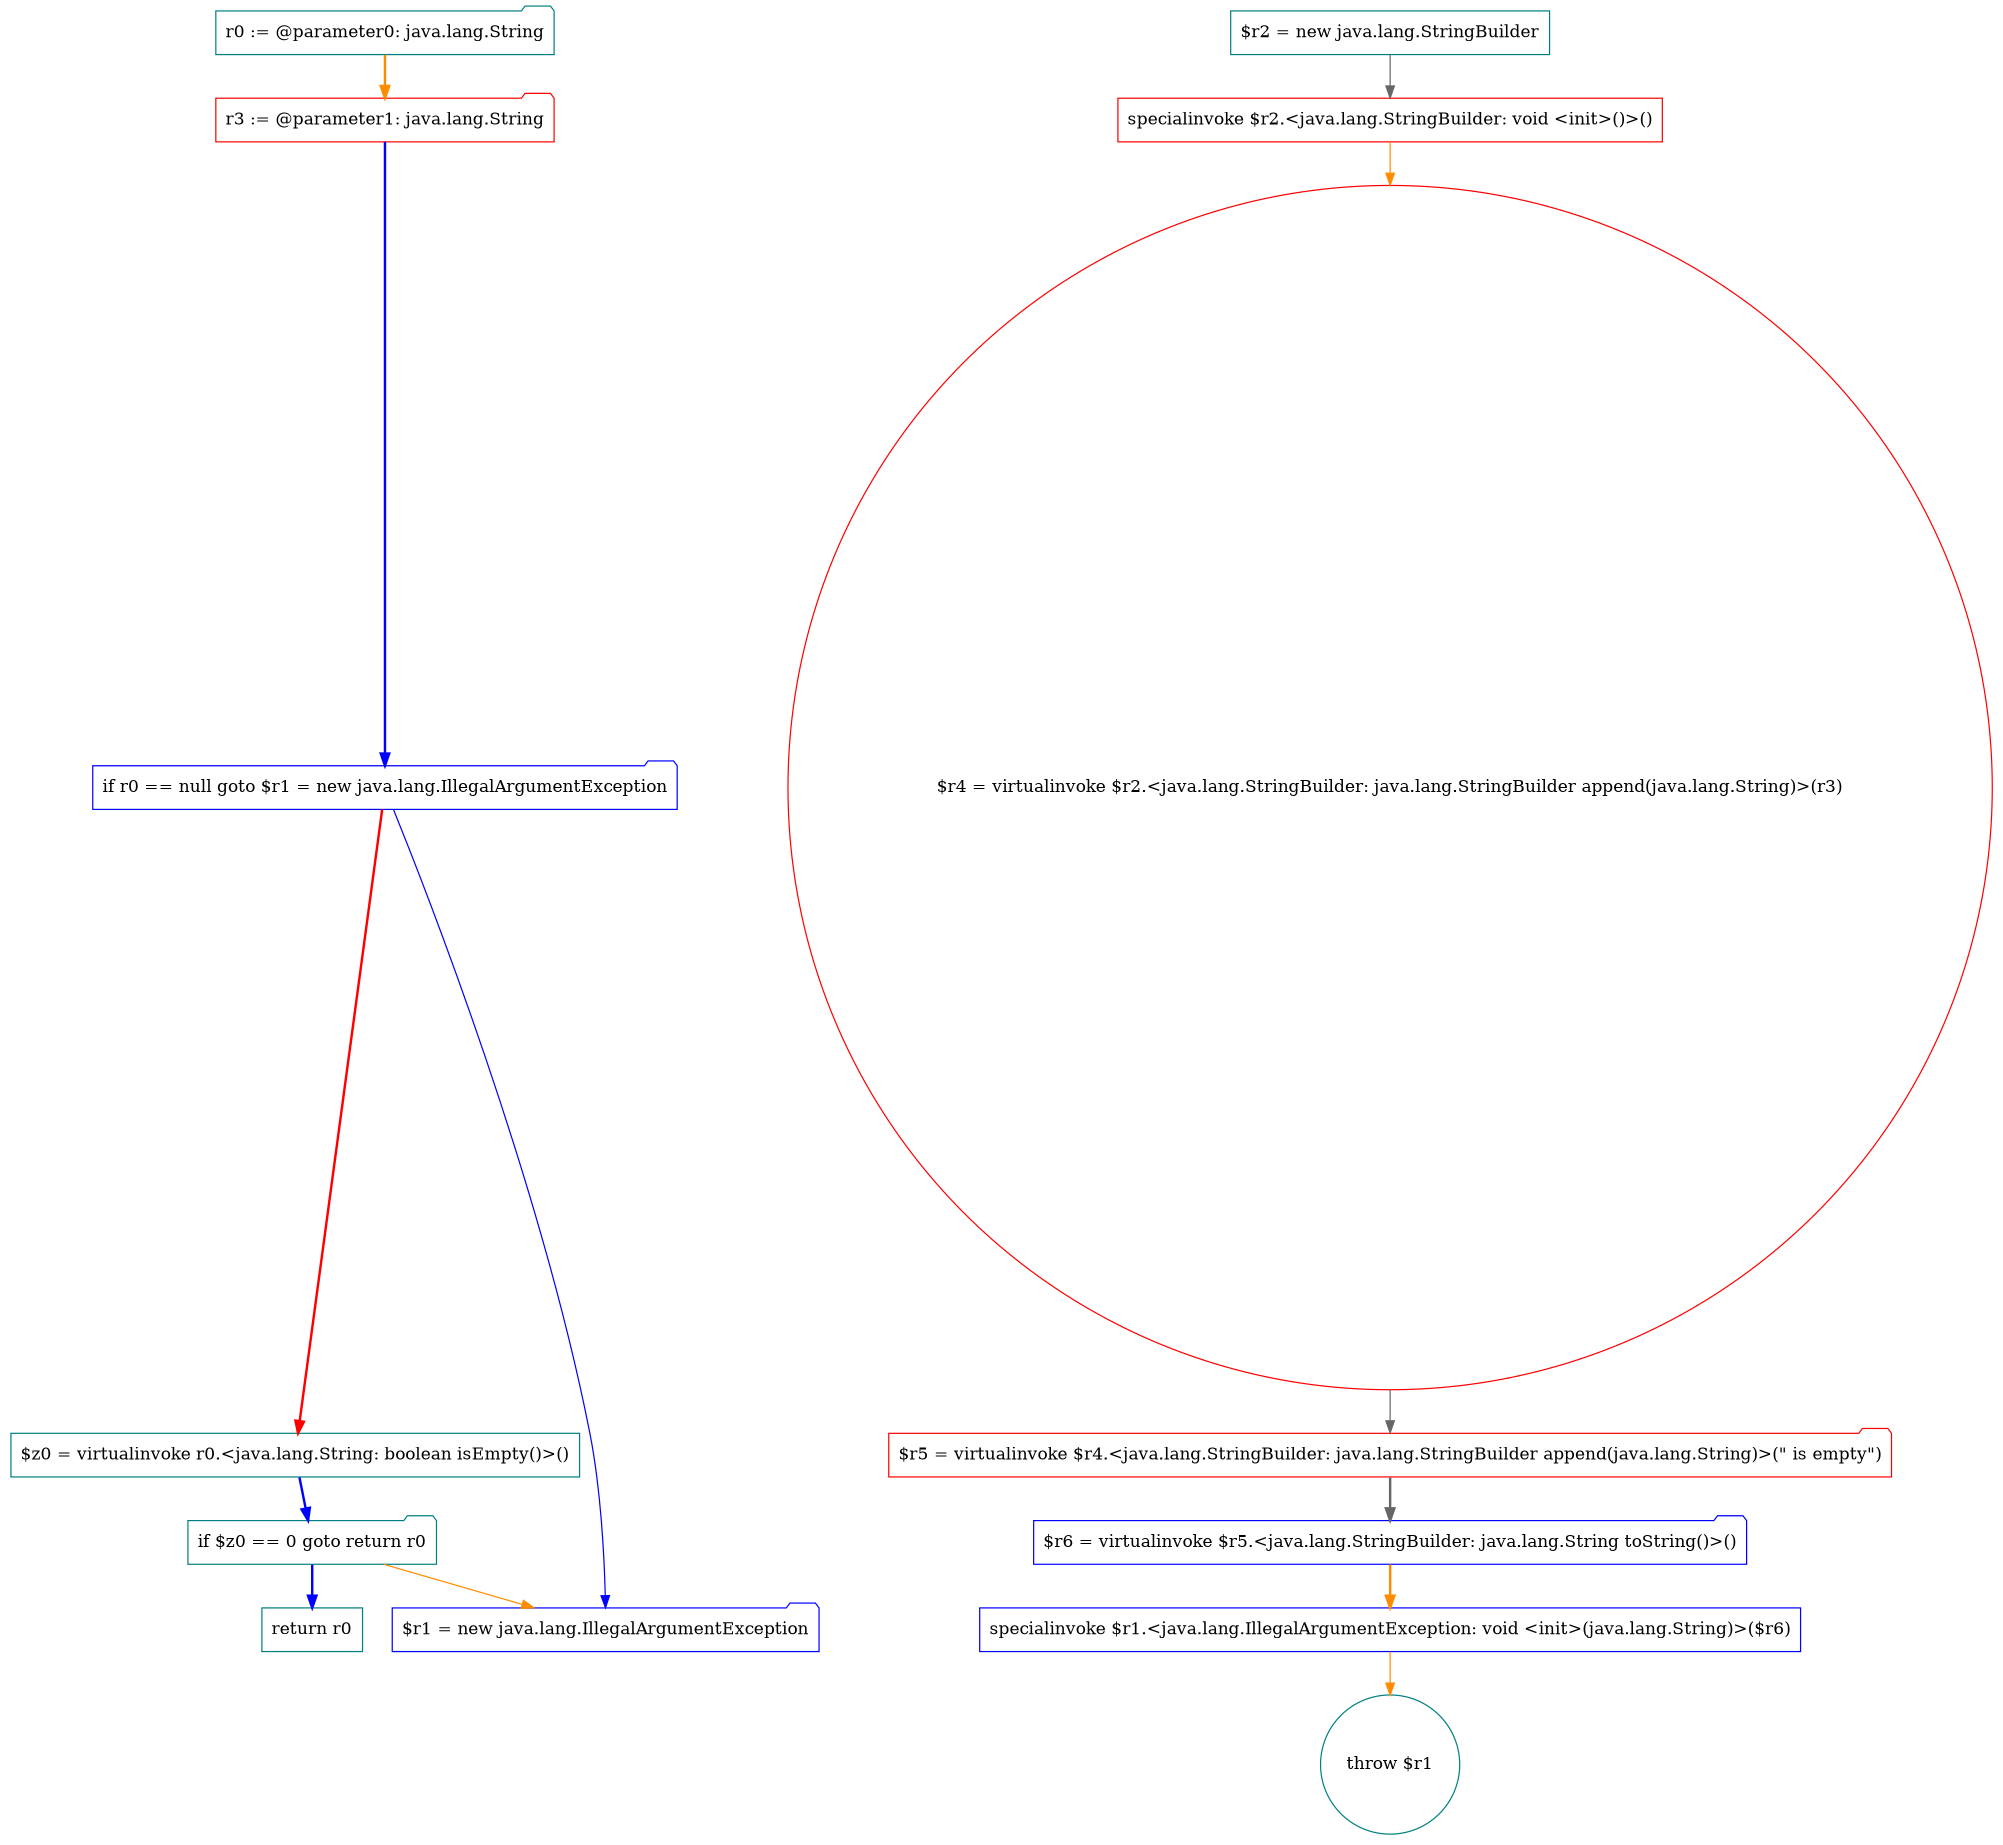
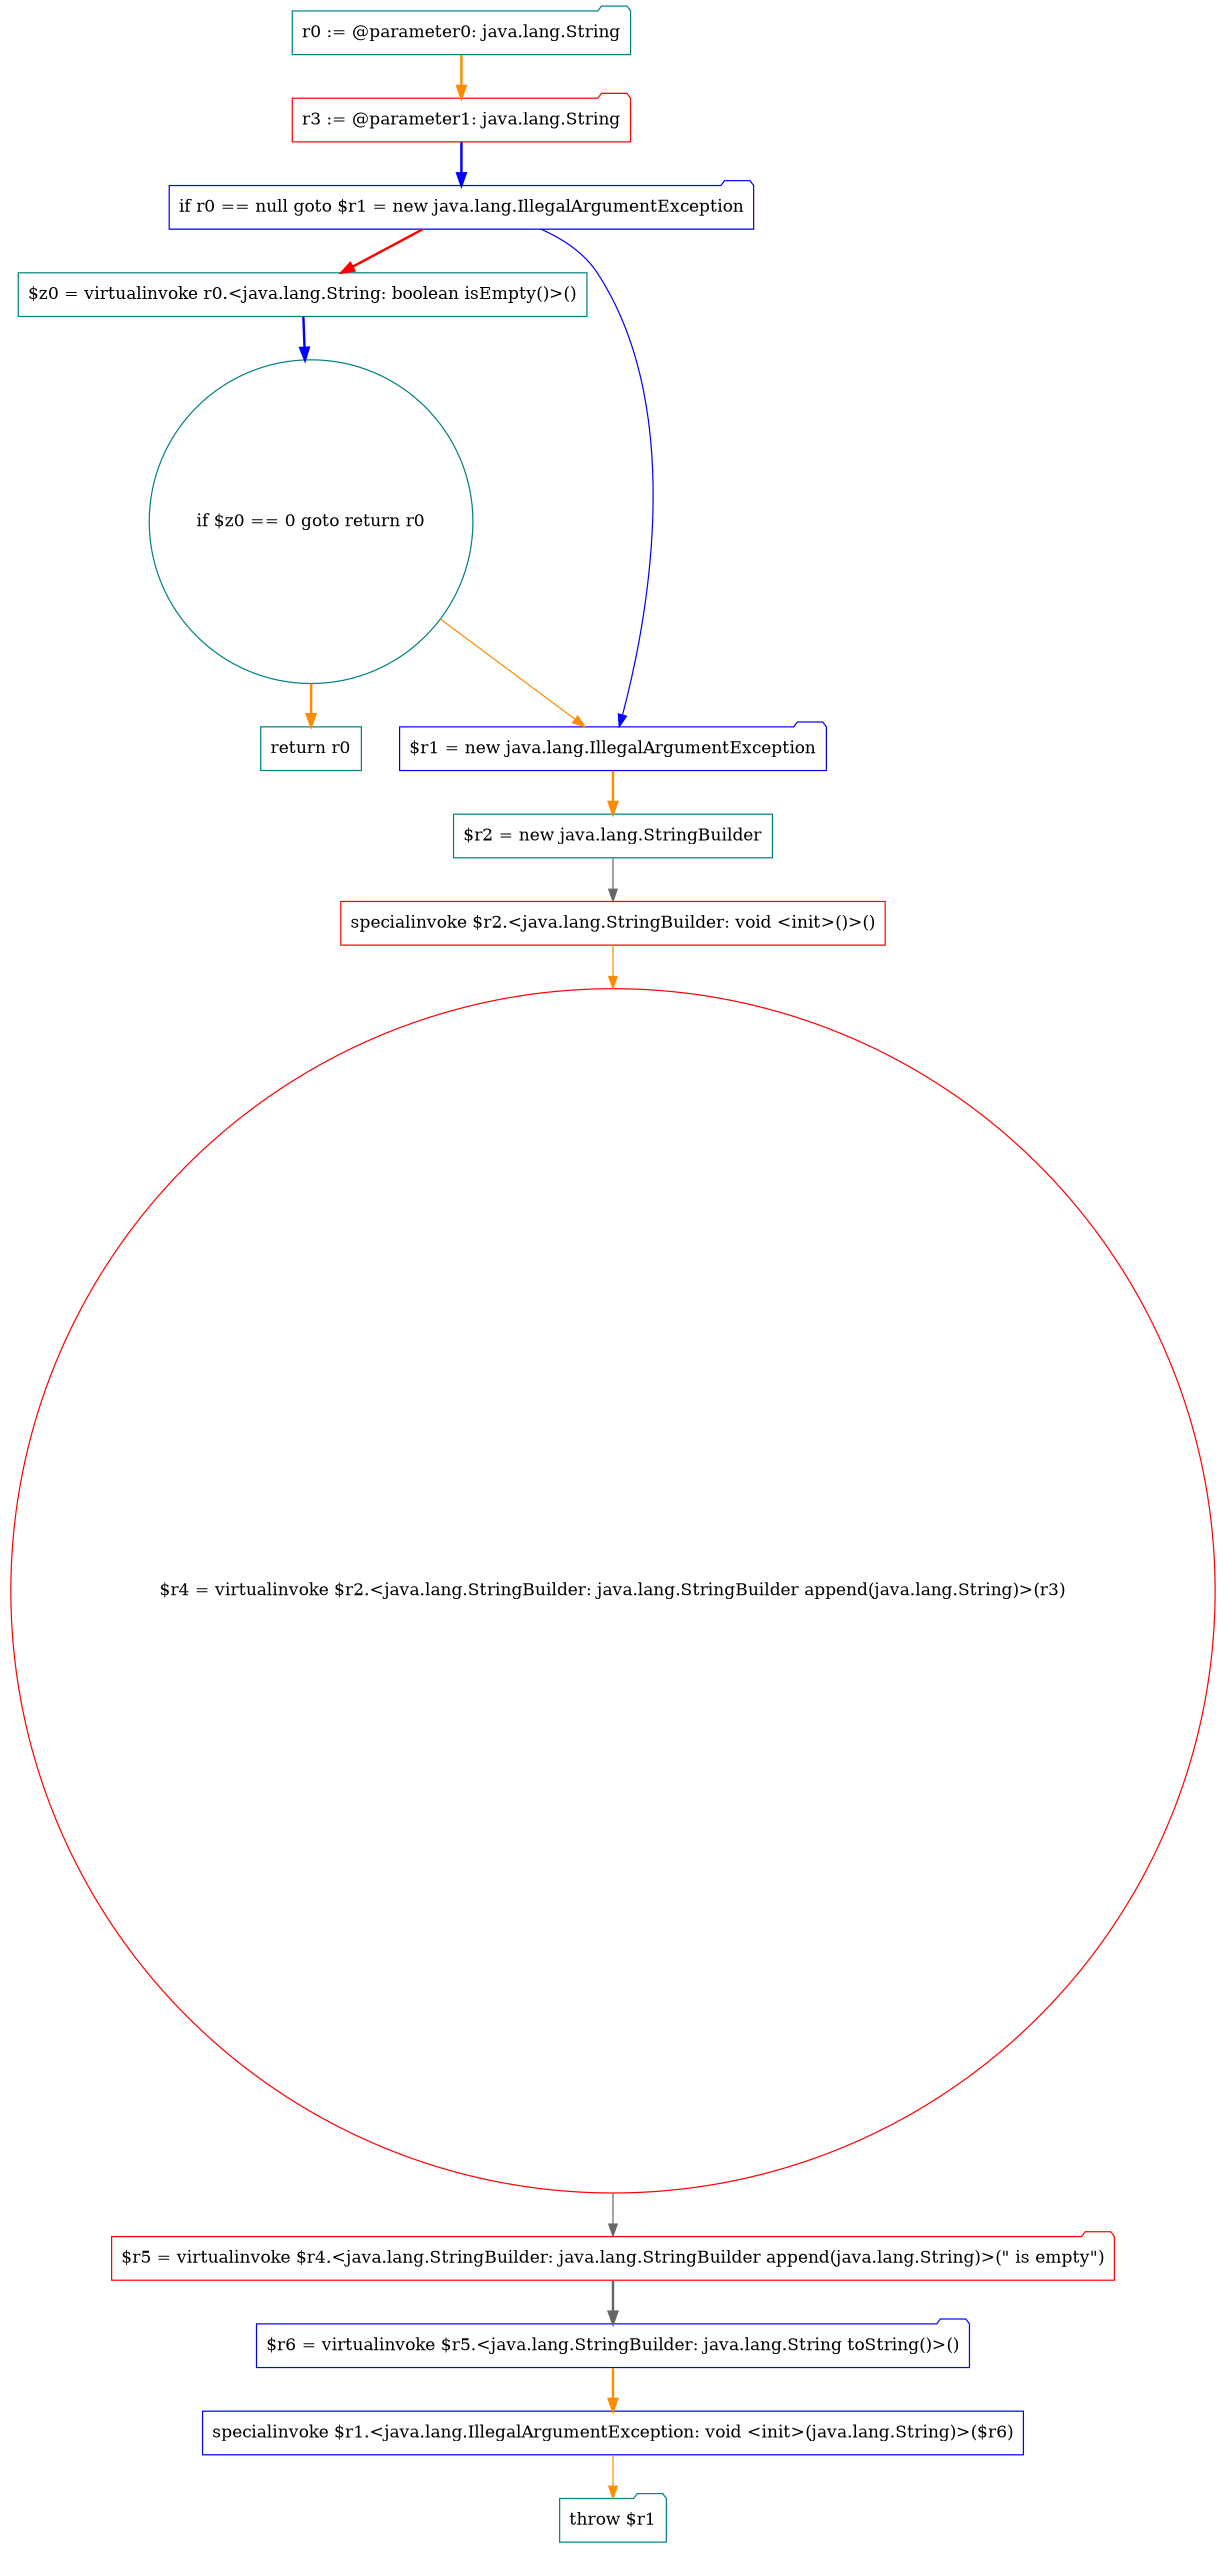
none -> (613, 786)
(312, 1542) -> (311, 522)
(312, 1580) -> (311, 699)
(1390, 1765) -> (613, 2520)
